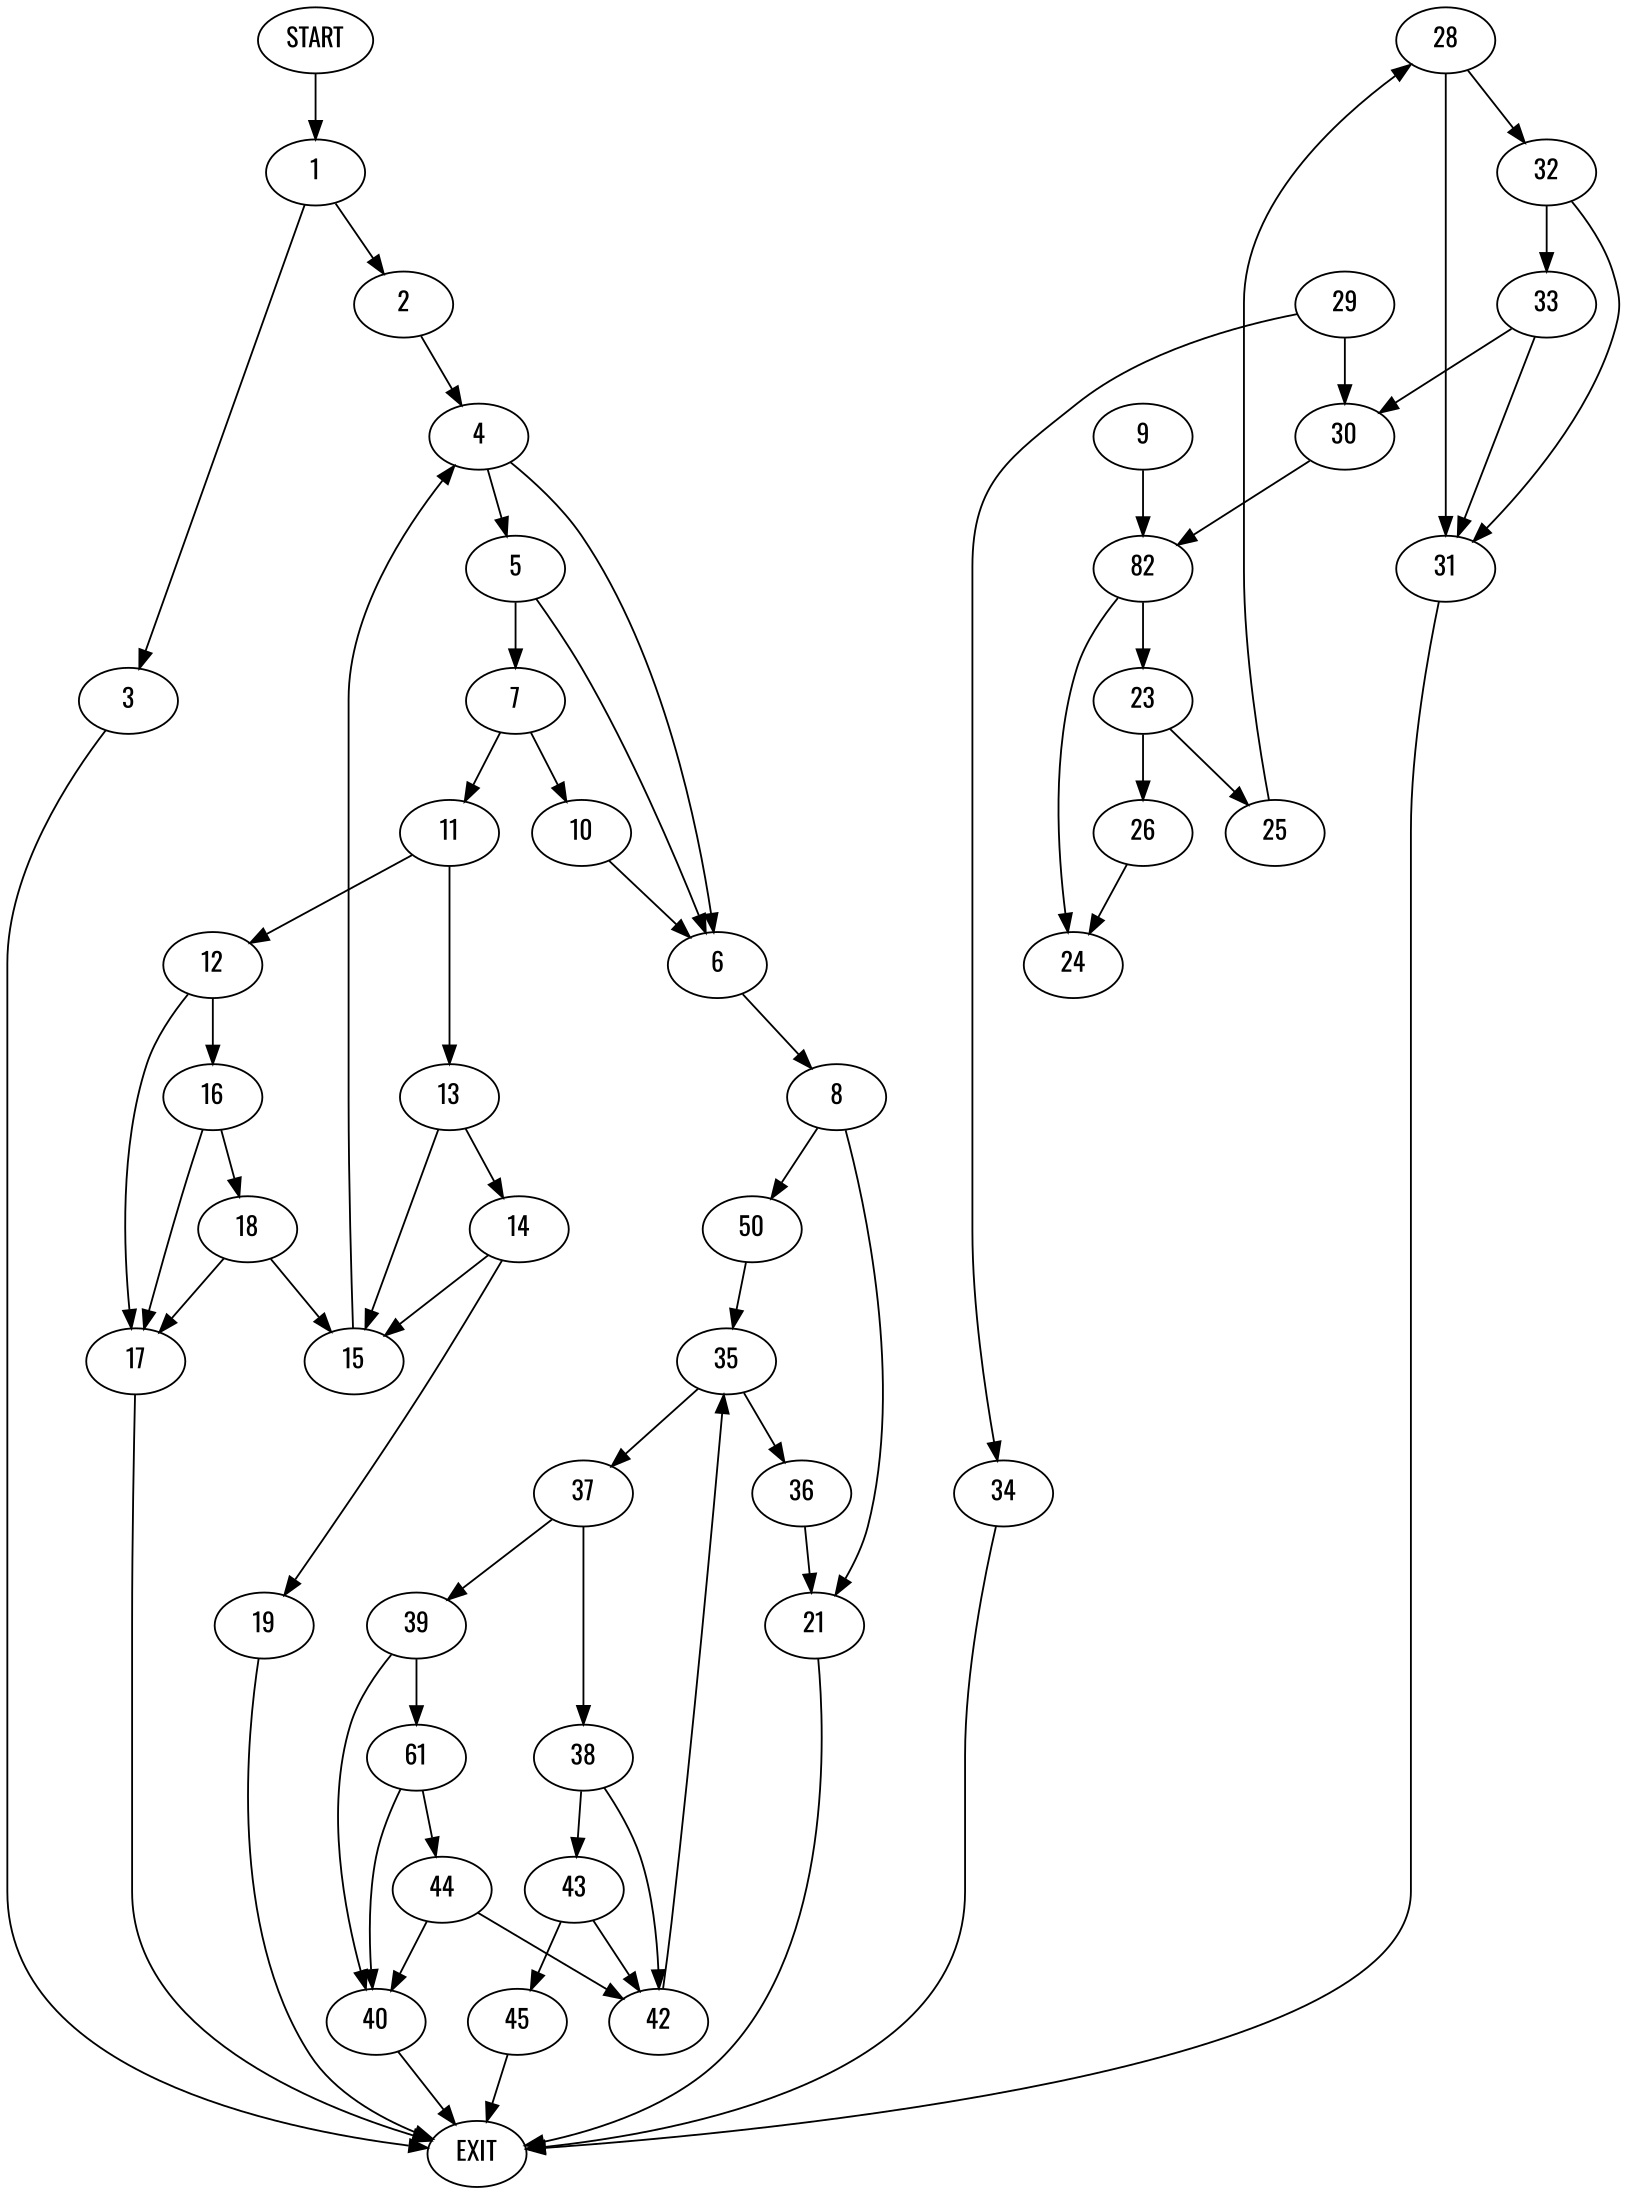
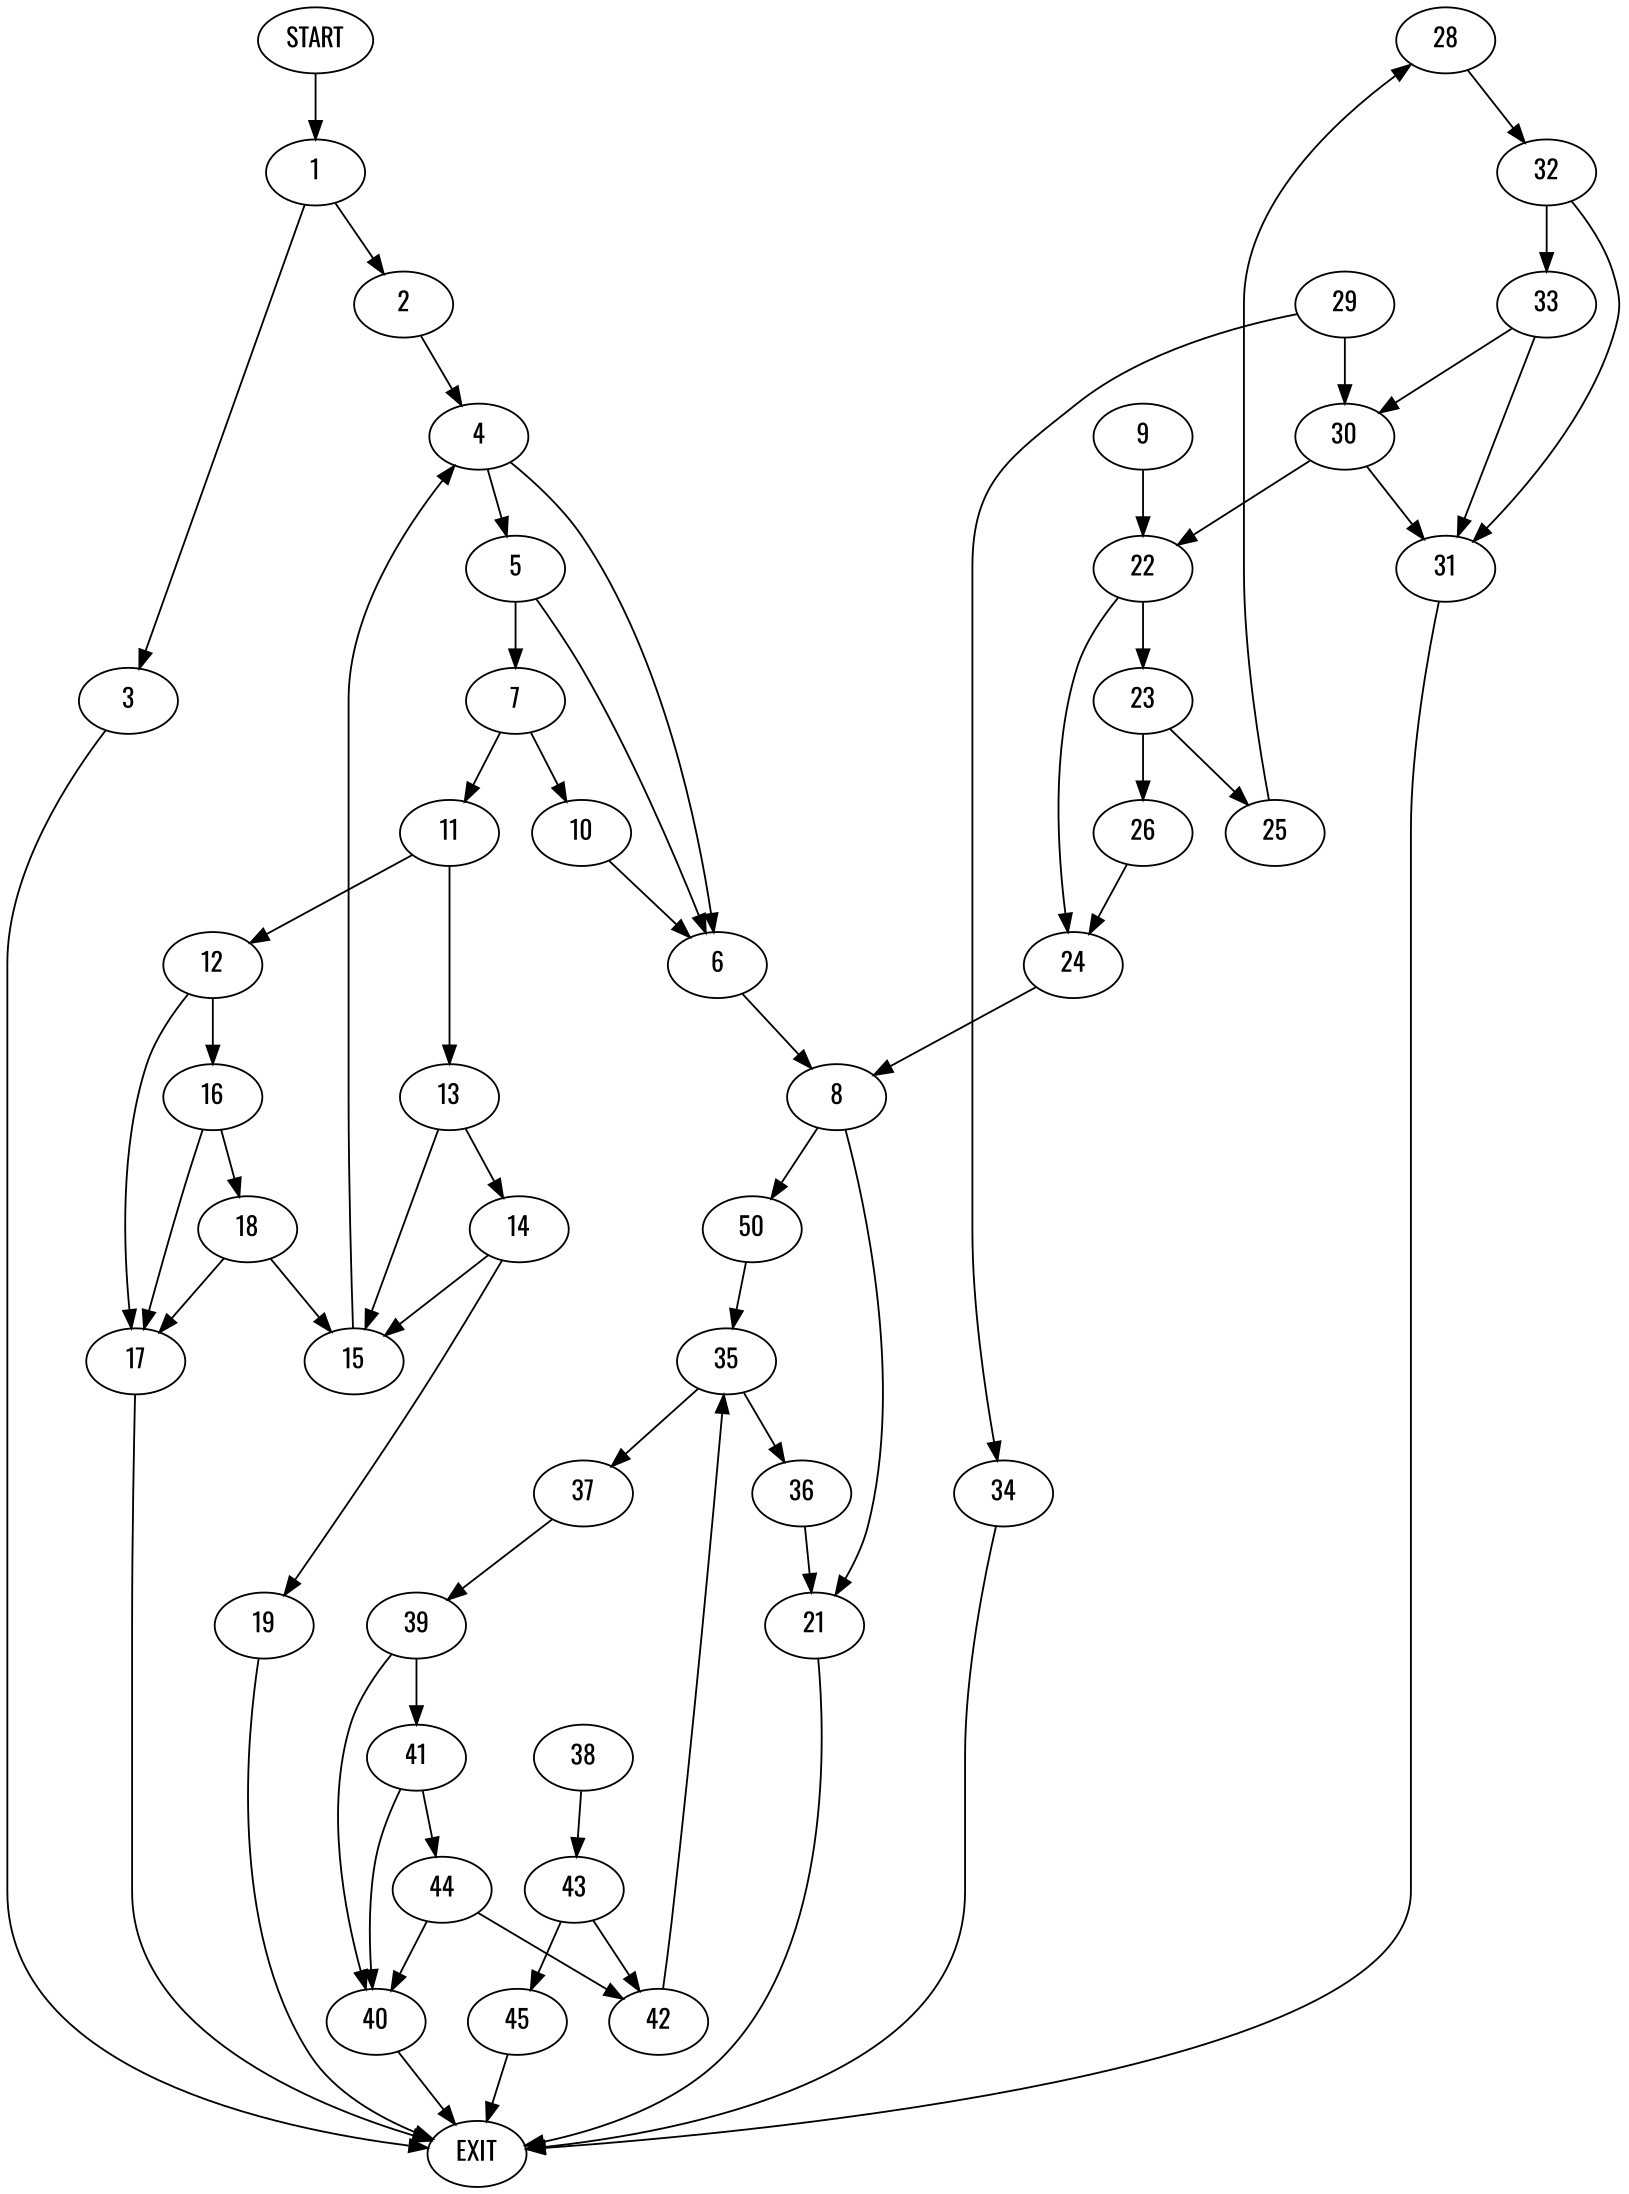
(1446, 295) -> (1390, 495)
(1143, 569) -> (1143, 569)
none -> (960, 1029)
(583, 1616) -> none
(416, 1758) -> (416, 1758)
(645, 1875) -> none
